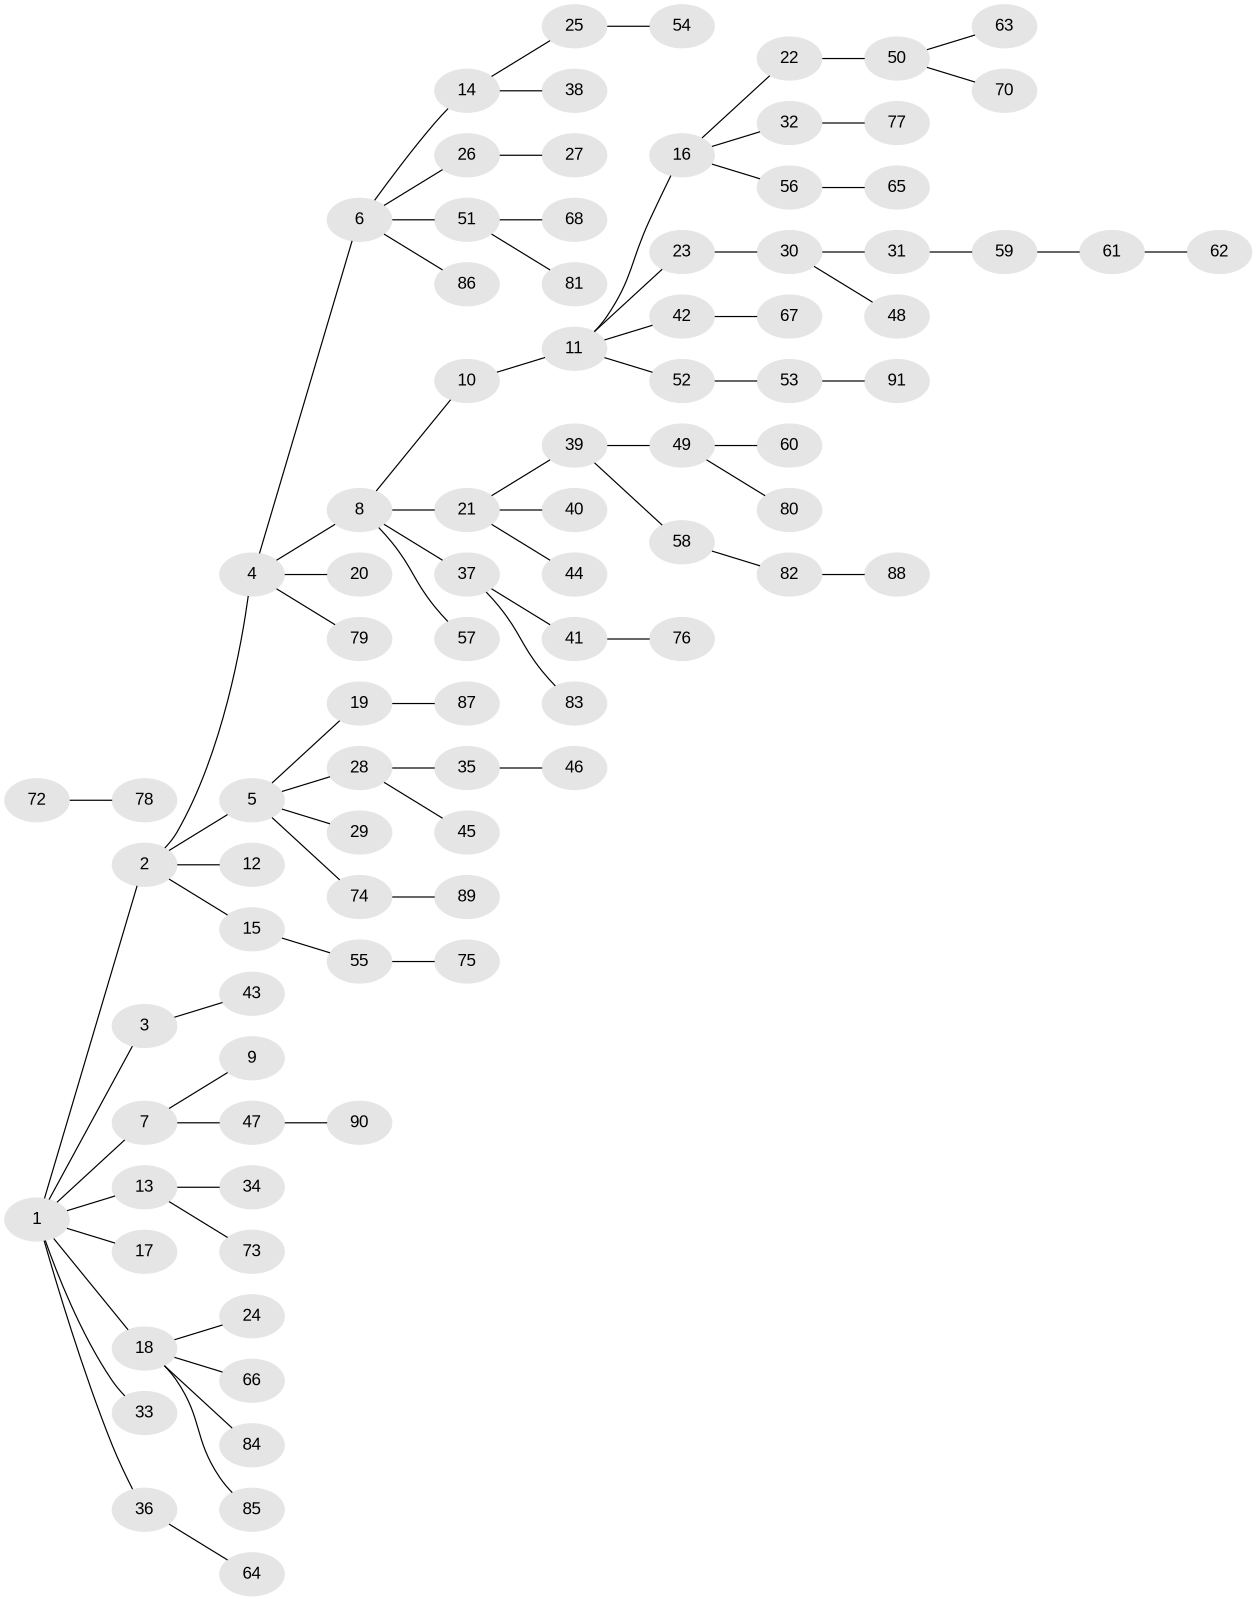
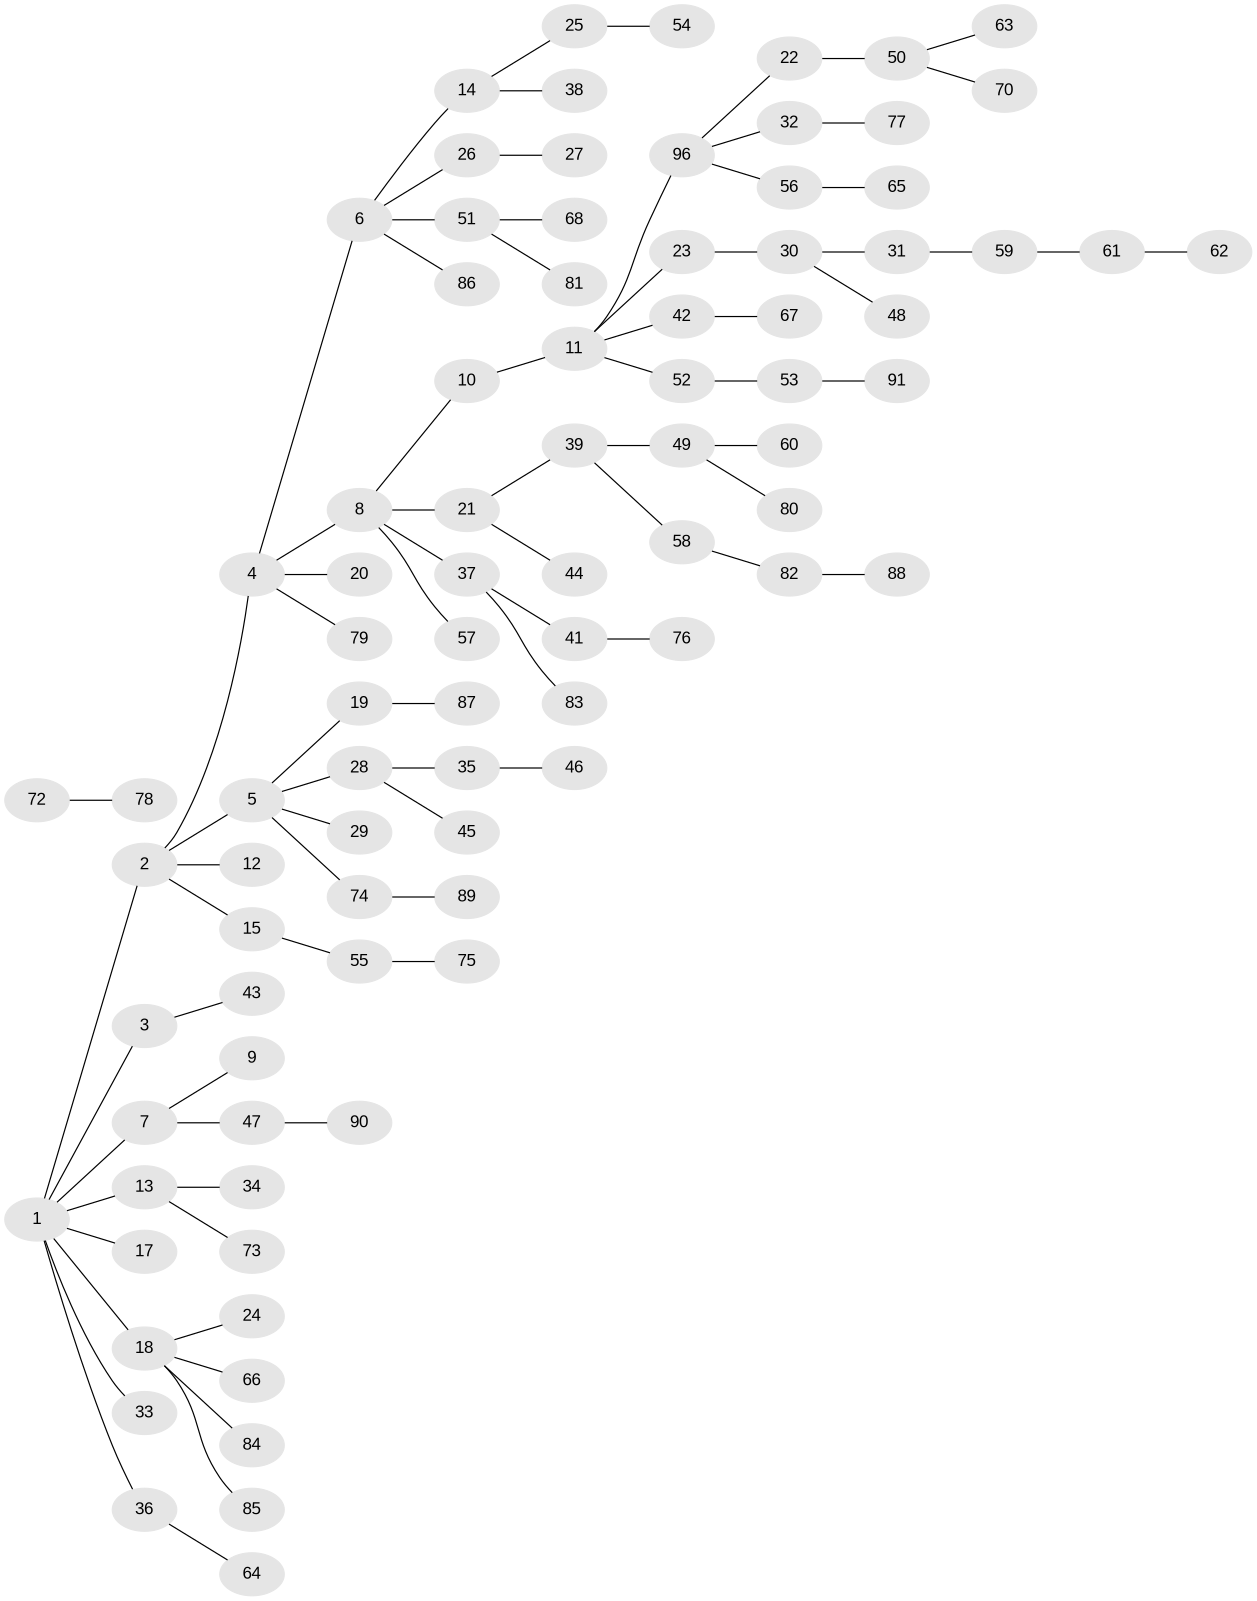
(682, 155) -> (682, 155)
(575, 510) -> none
